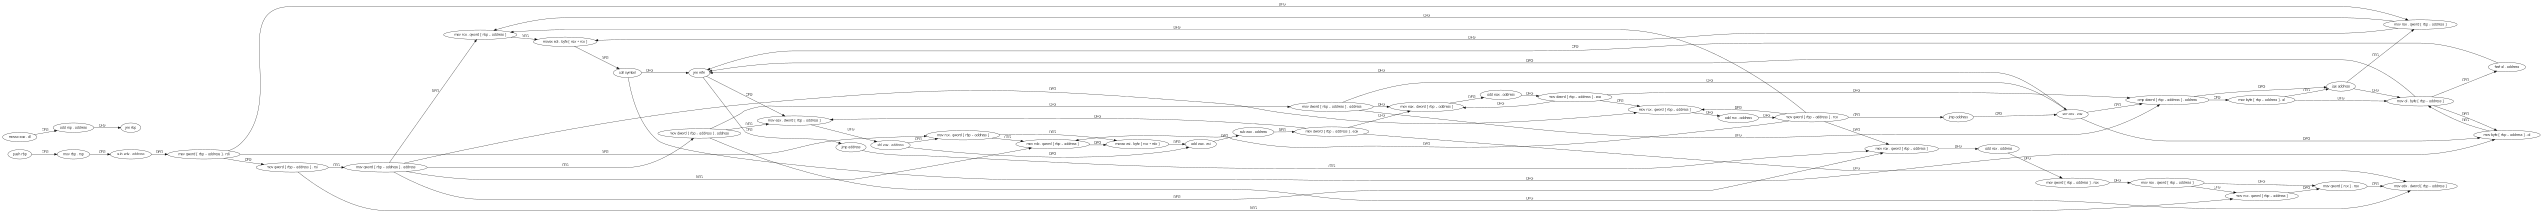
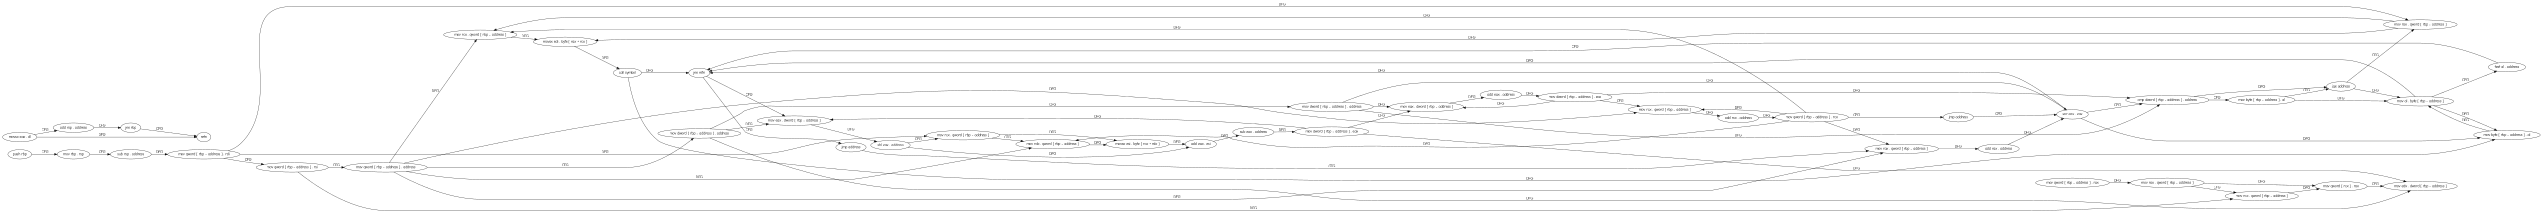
none -> (204, 137)
(131, 154) -> (131, 154)
(2034, 165) -> (2035, 132)
